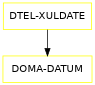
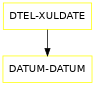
(47, 69) -> (47, 69)
